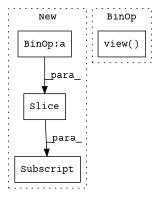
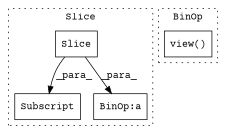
(48, 17) -> (81, 17)
(45, 72) -> (96, 72)
